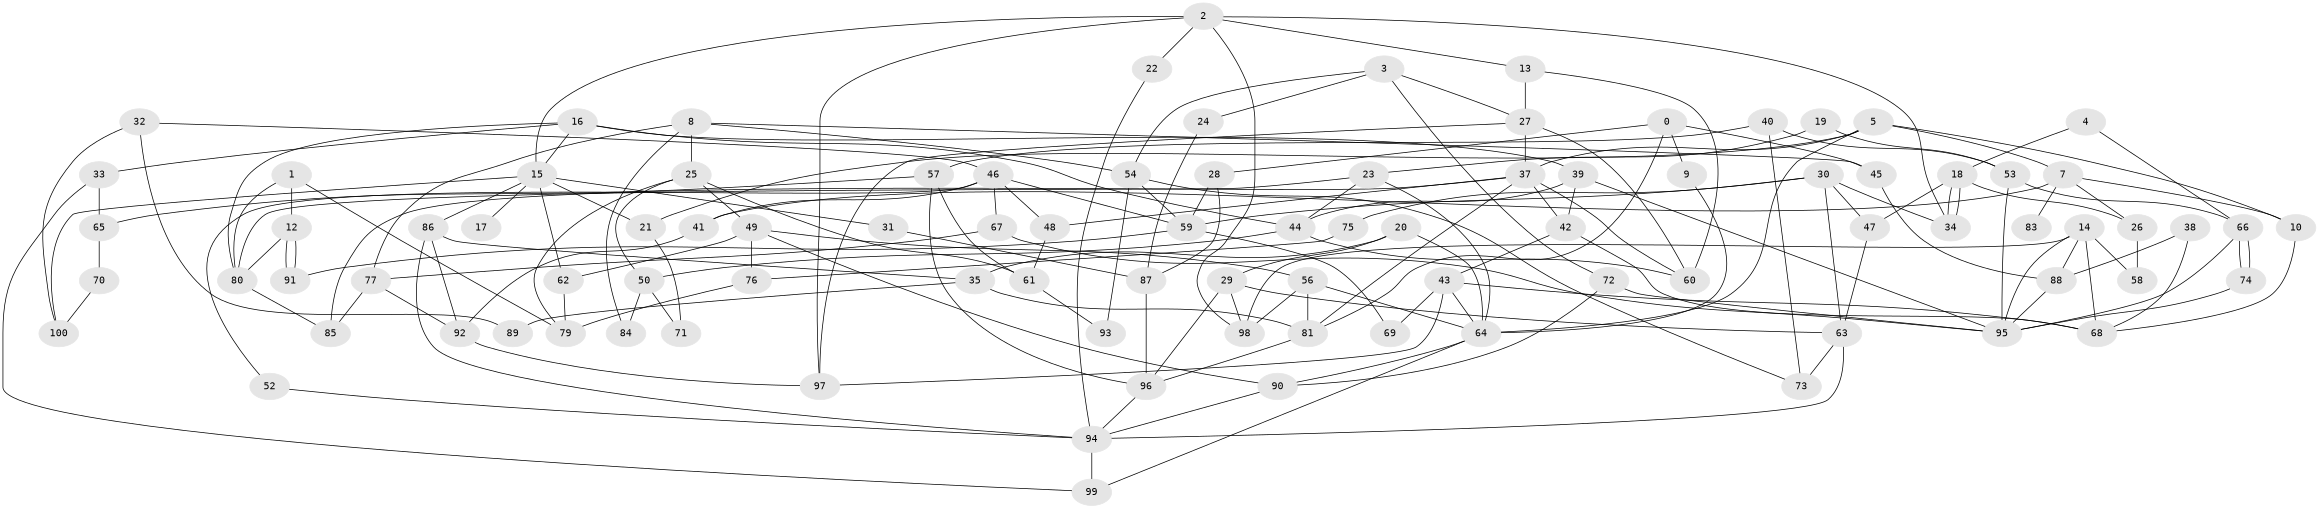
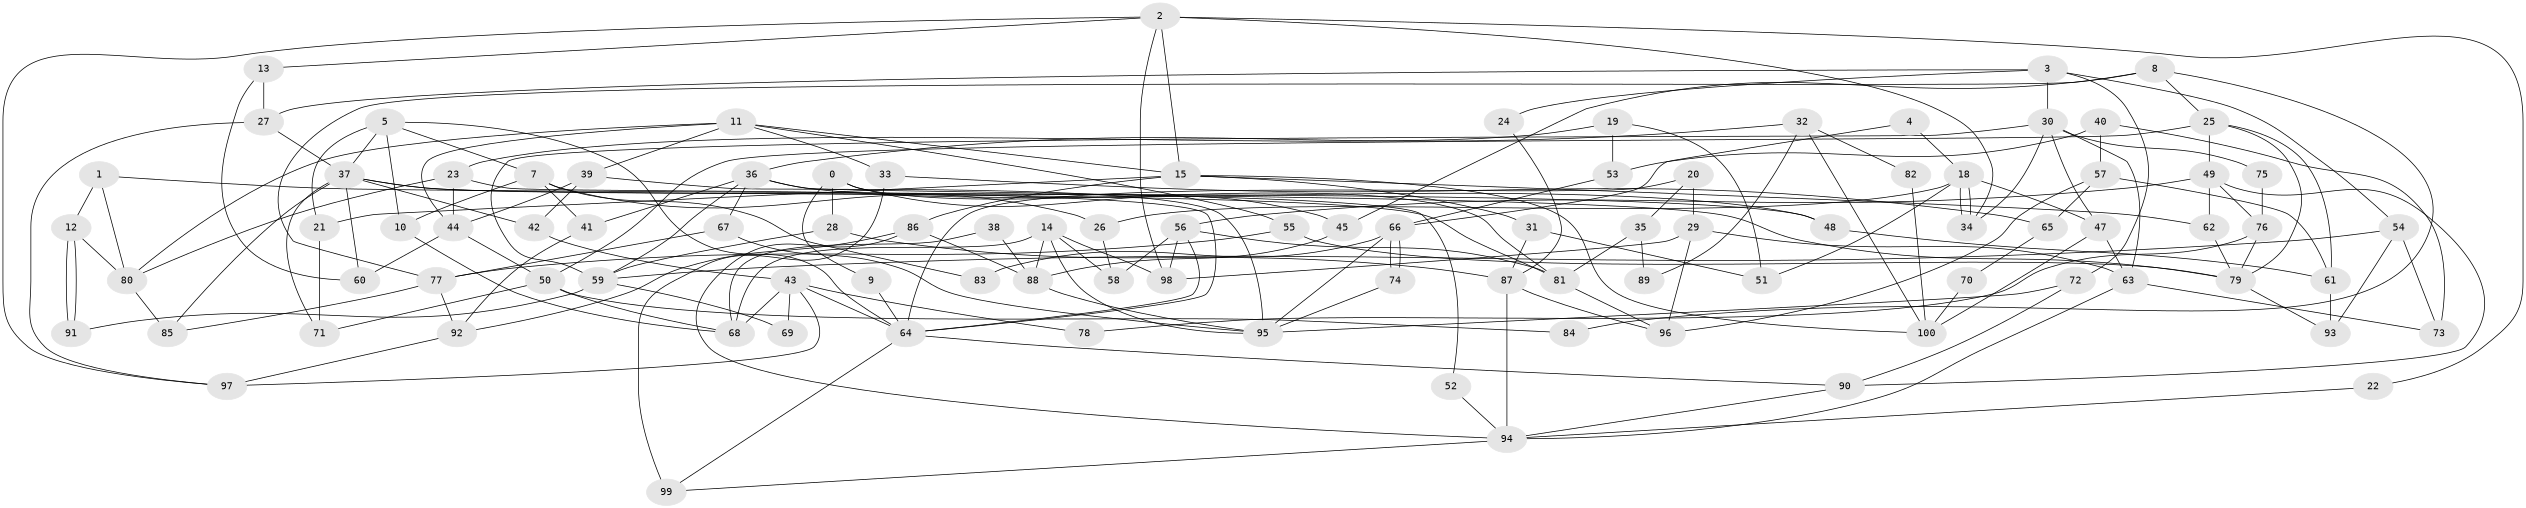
none -> (2048, 96)
(577, 122) -> (736, 122)
(832, 135) -> none
(993, 175) -> (752, 175)
none -> (1911, 175)
(1627, 184) -> none
(481, 228) -> none
none -> (1289, 228)
none -> (287, 246)
none -> (1139, 252)
none -> (1147, 254)
(2003, 254) -> none
(712, 262) -> (974, 253)
none -> (1762, 281)
none -> (2014, 281)
none -> (2270, 300)
(1884, 316) -> (633, 312)
none -> (1084, 334)
(1119, 413) -> (1507, 360)
